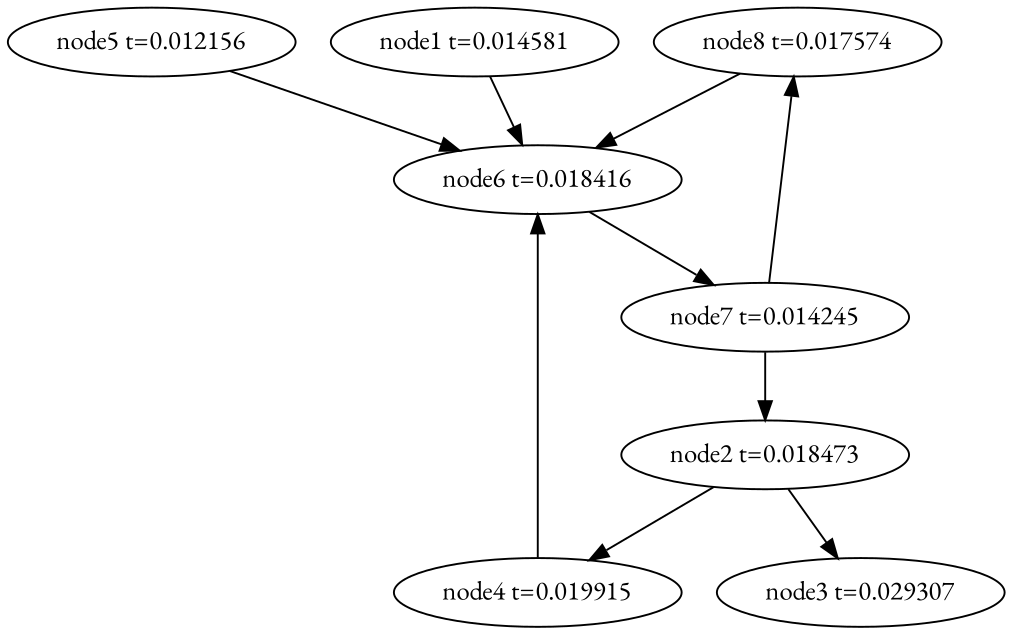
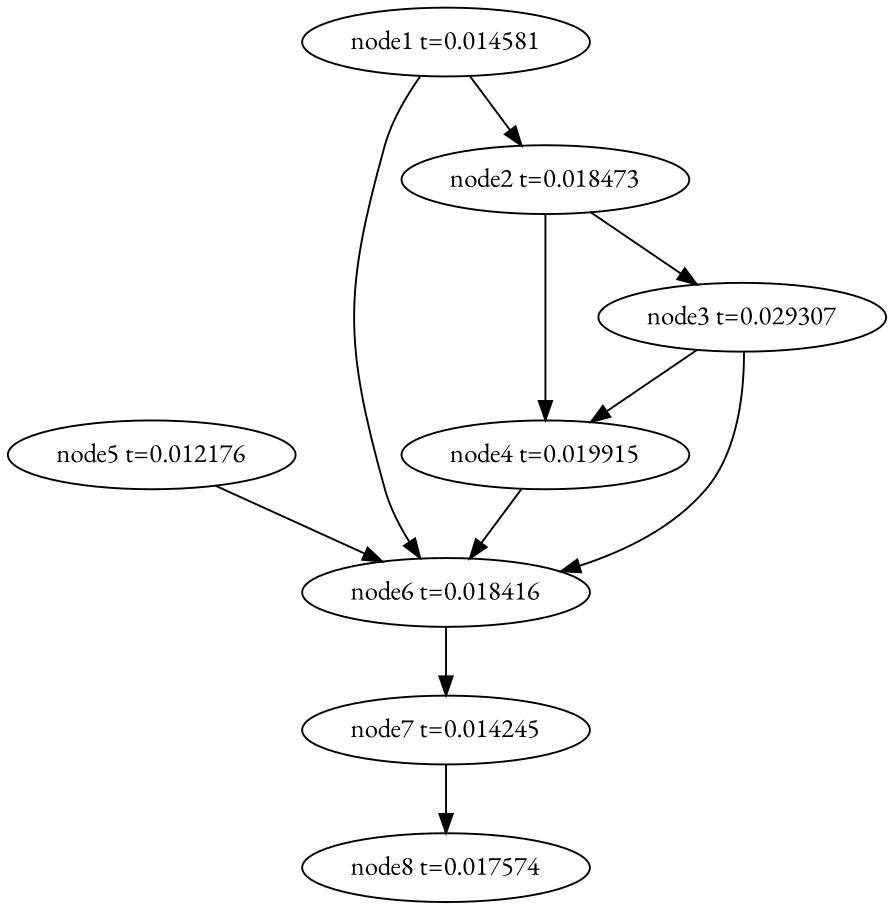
(152, 42) -> (152, 455)
(677, 106) -> (705, 491)
(765, 377) -> (490, 103)
none -> (652, 381)
